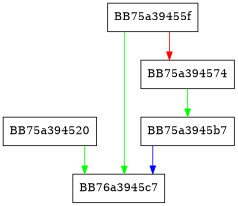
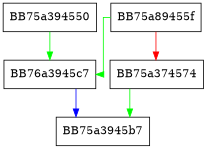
(153, 17) -> (156, 17)
(188, 74) -> (157, 74)
(50, 131) -> (50, 17)
(153, 156) -> (76, 99)
